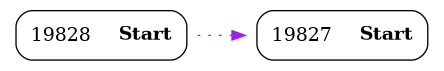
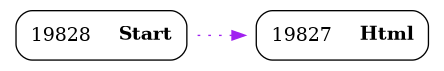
(386, 34) -> (387, 34)
